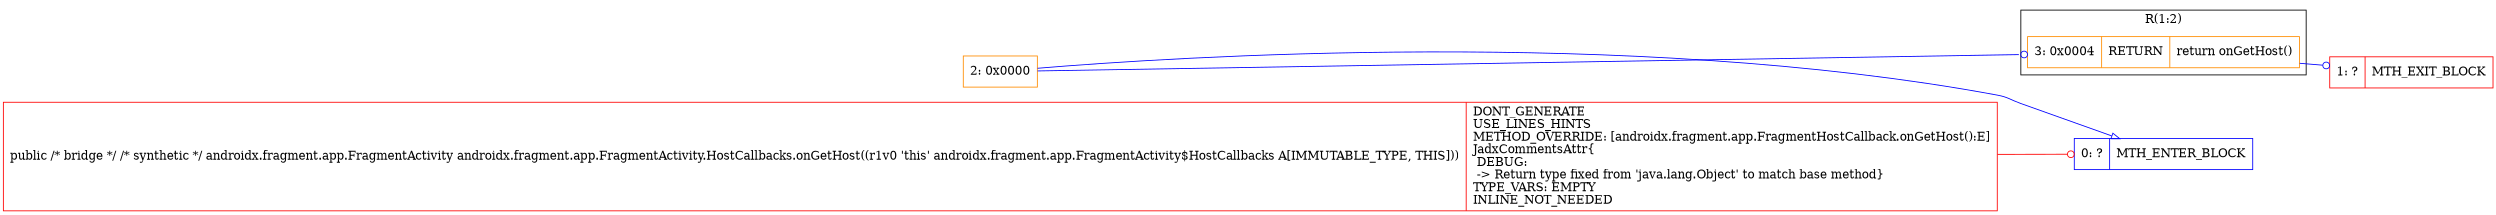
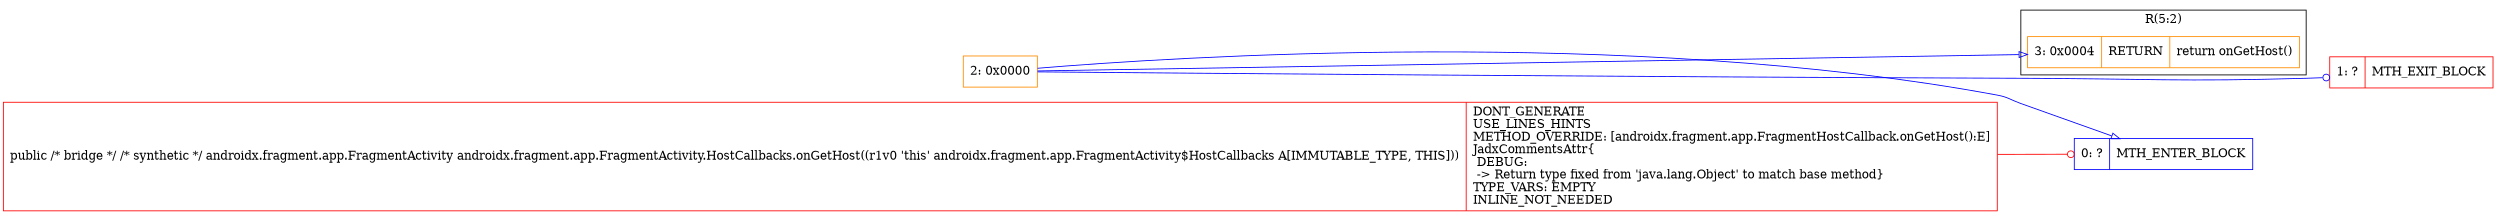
(2164, 20) -> (2164, 20)
(1528, 63) -> (1528, 63)
(2312, 64) -> (1680, 77)
